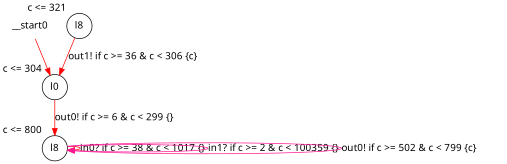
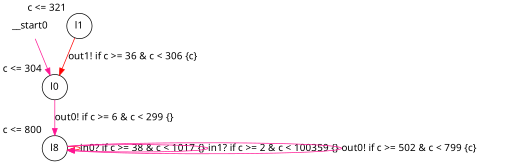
(79, 26) -> (79, 26)
(41, 54) -> (41, 54)
(55, 114) -> (55, 114)
